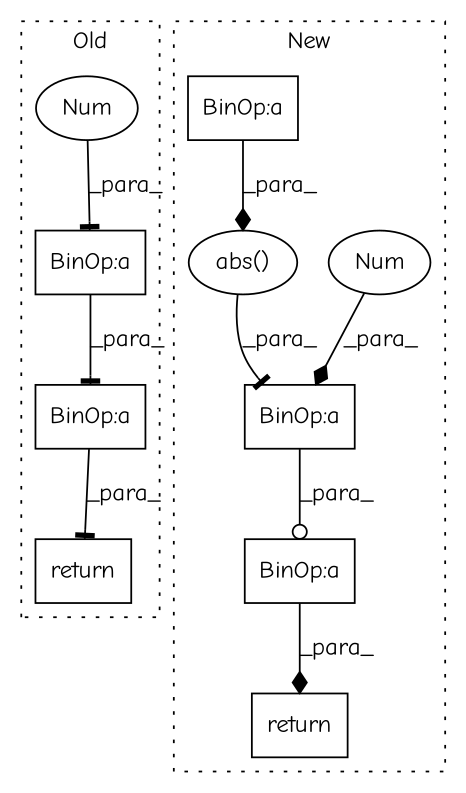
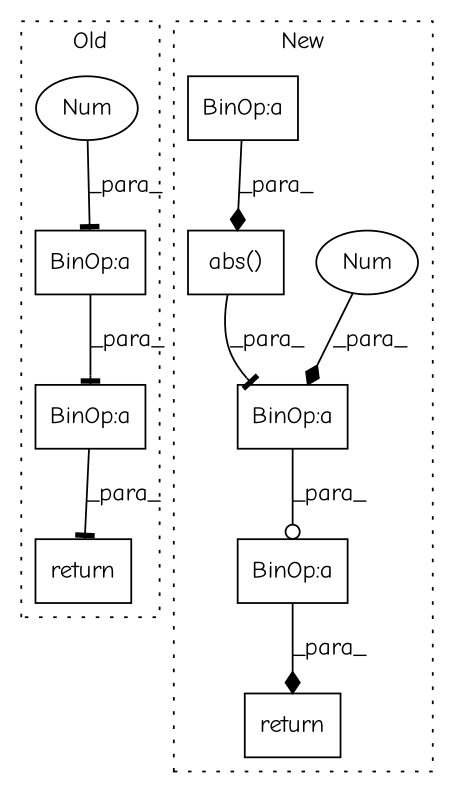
(243, 262) -> (236, 262)
